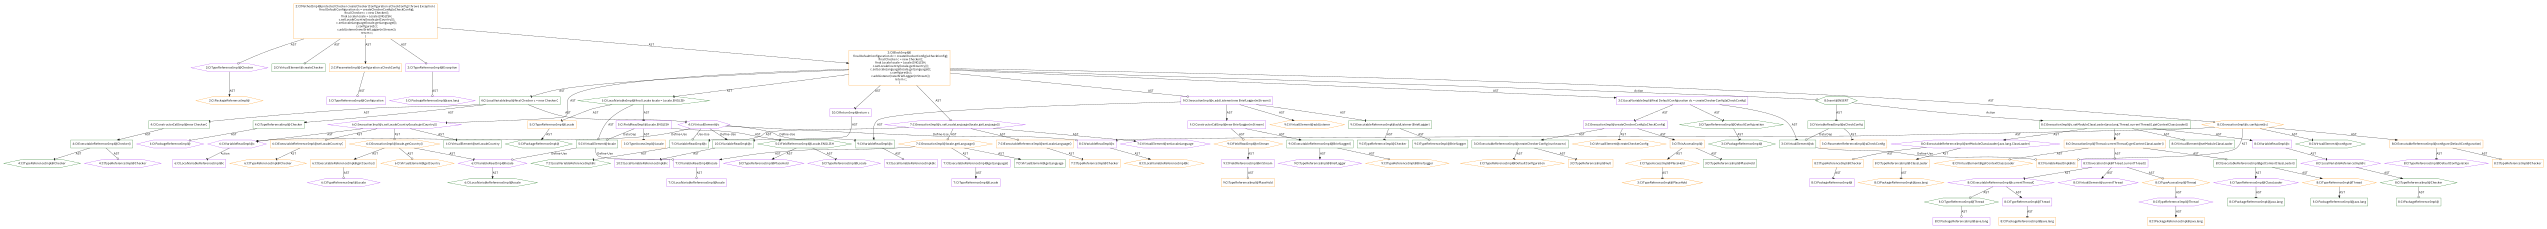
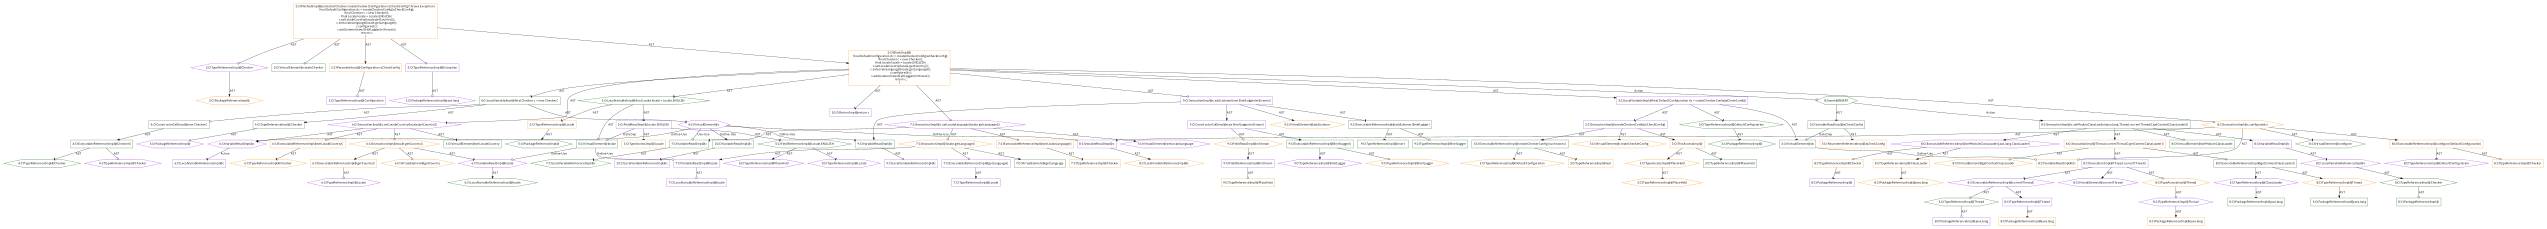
(345, 110) -> (345, 110)
(789, 139) -> none
(1383, 144) -> (1383, 144)
